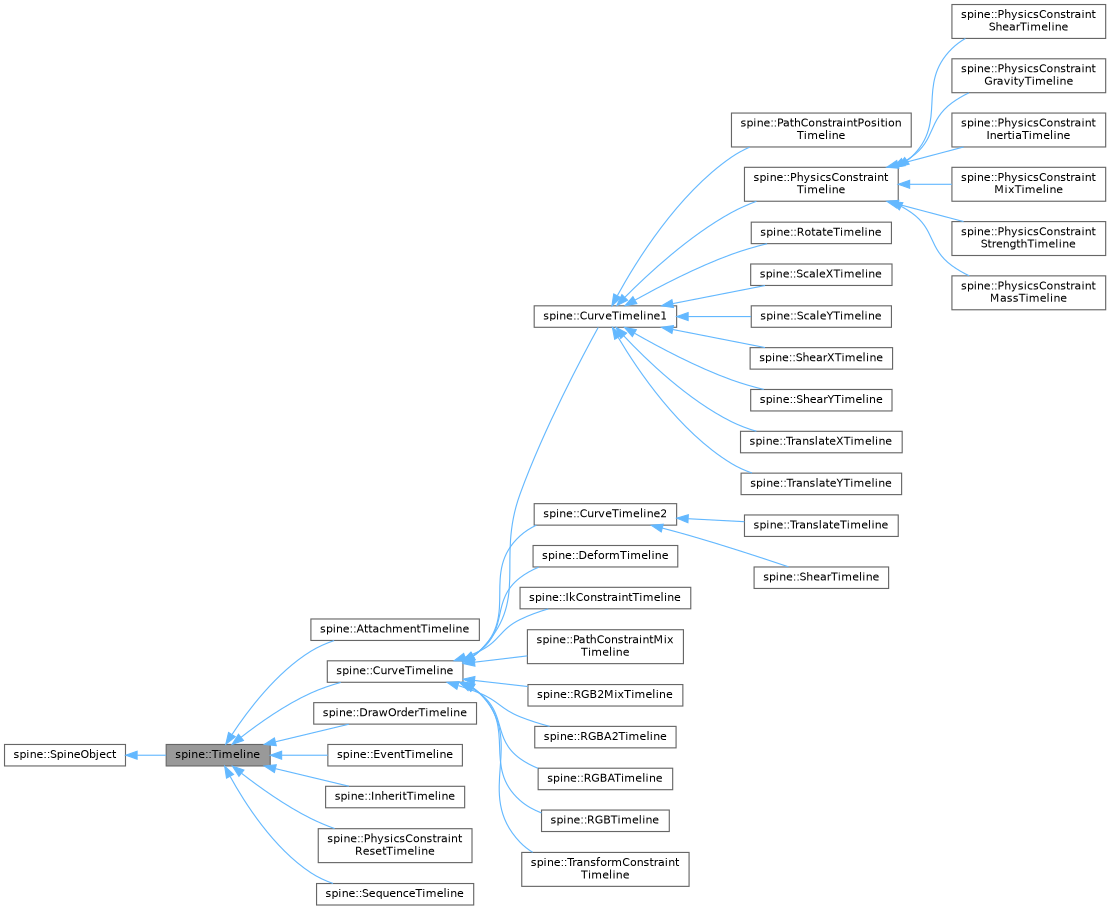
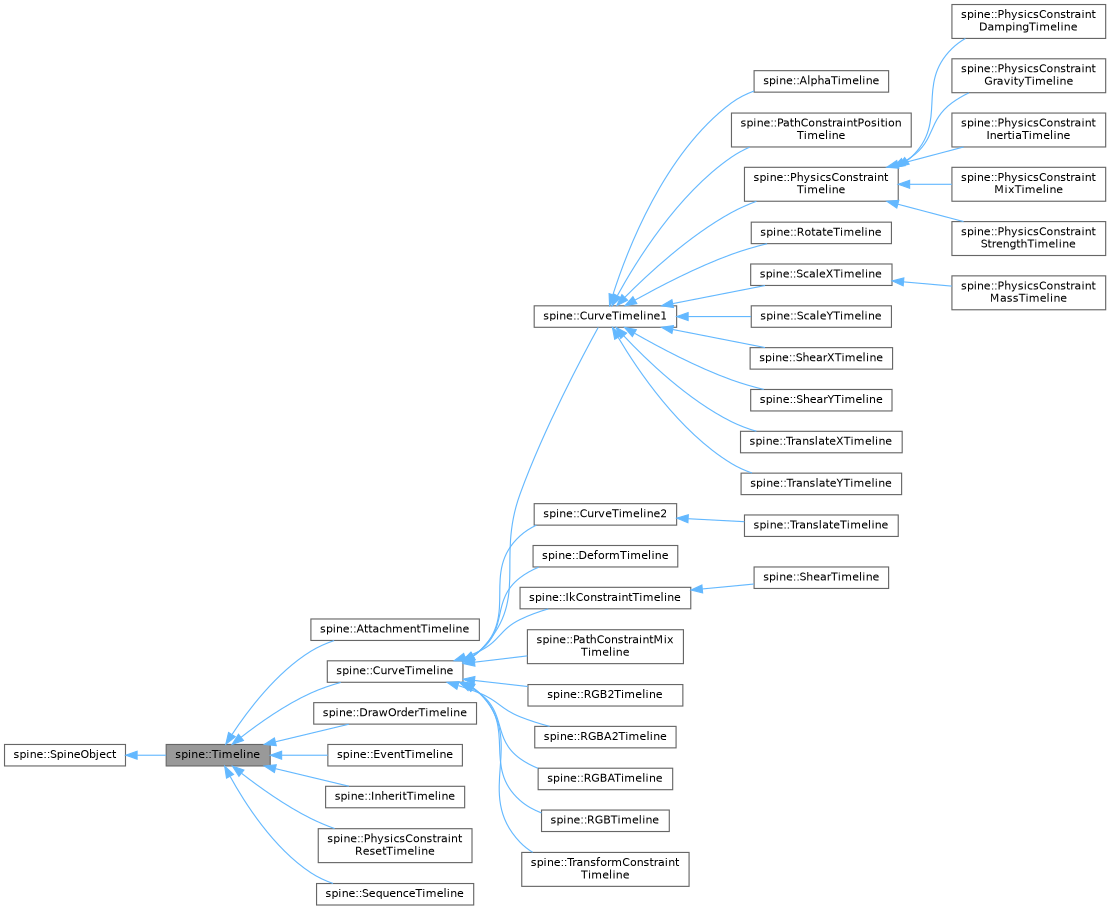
(1029, 21) -> (1029, 21)
none -> (821, 81)
(933, 243) -> (928, 284)
(726, 546) -> (728, 586)
(605, 695) -> (605, 695)
